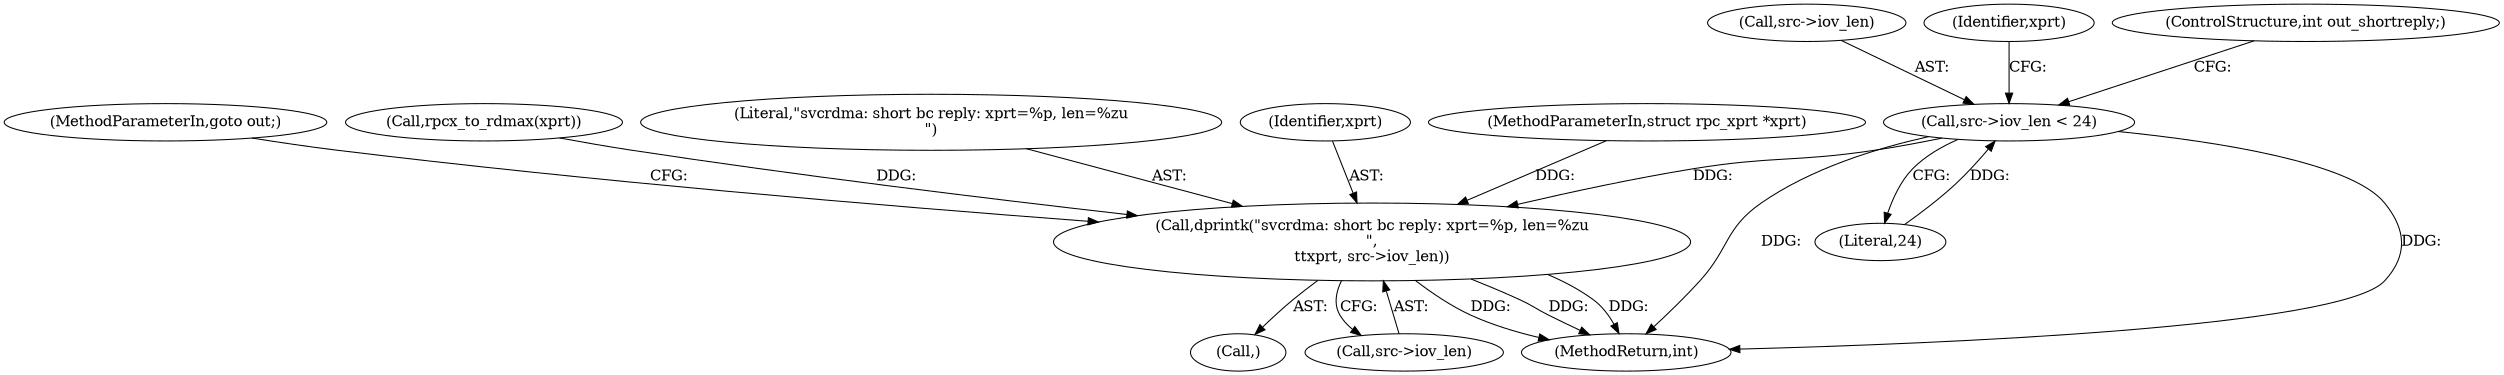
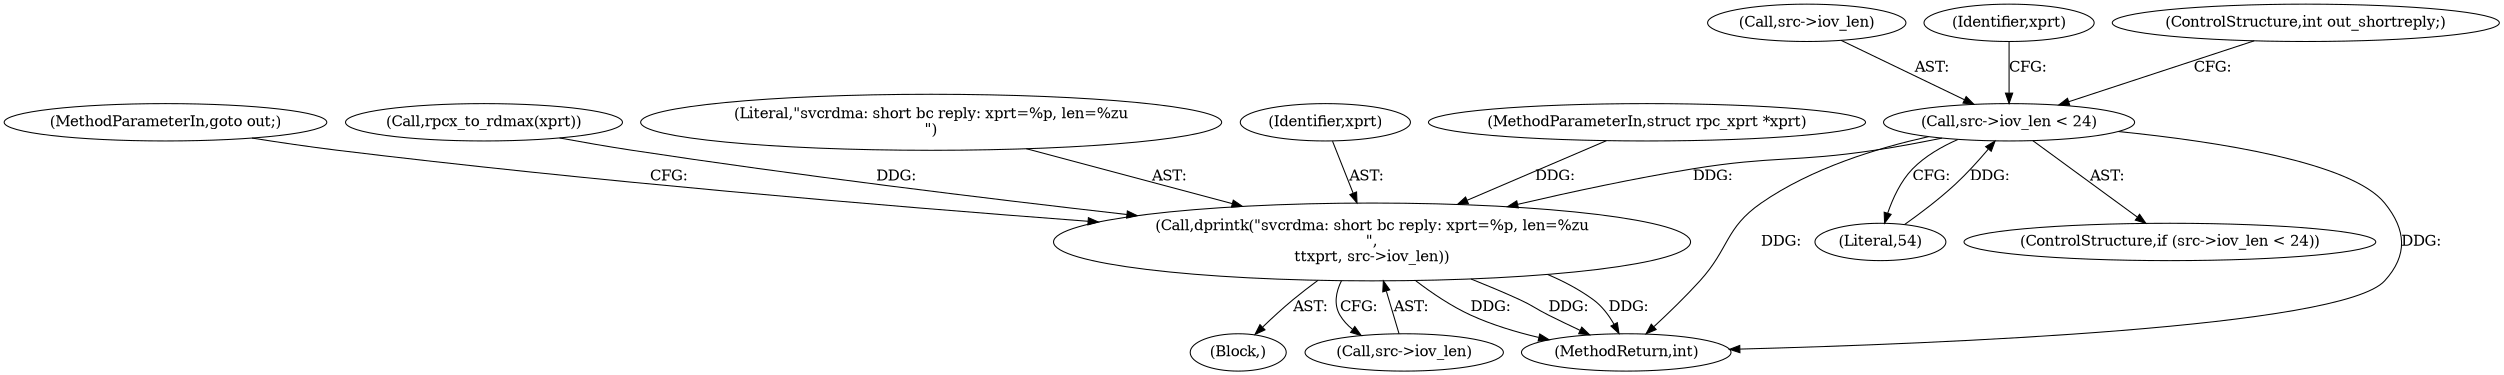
(1880, 242) -> (1880, 242)
none -> (2170, 242)
(1238, 352) -> (1238, 352)
